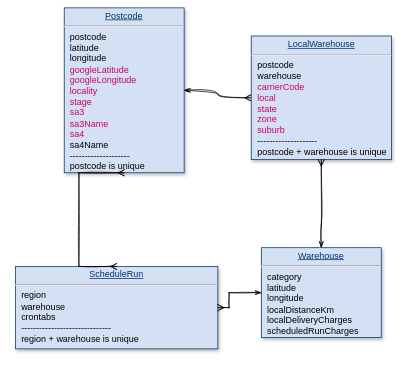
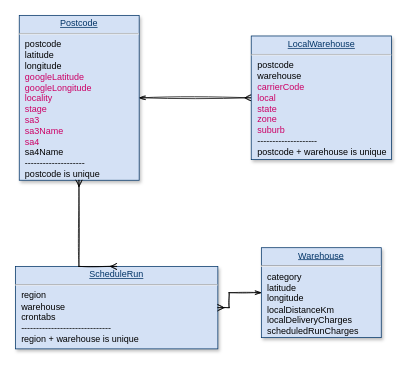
(124, 90) -> (79, 98)
(321, 203) -> none
